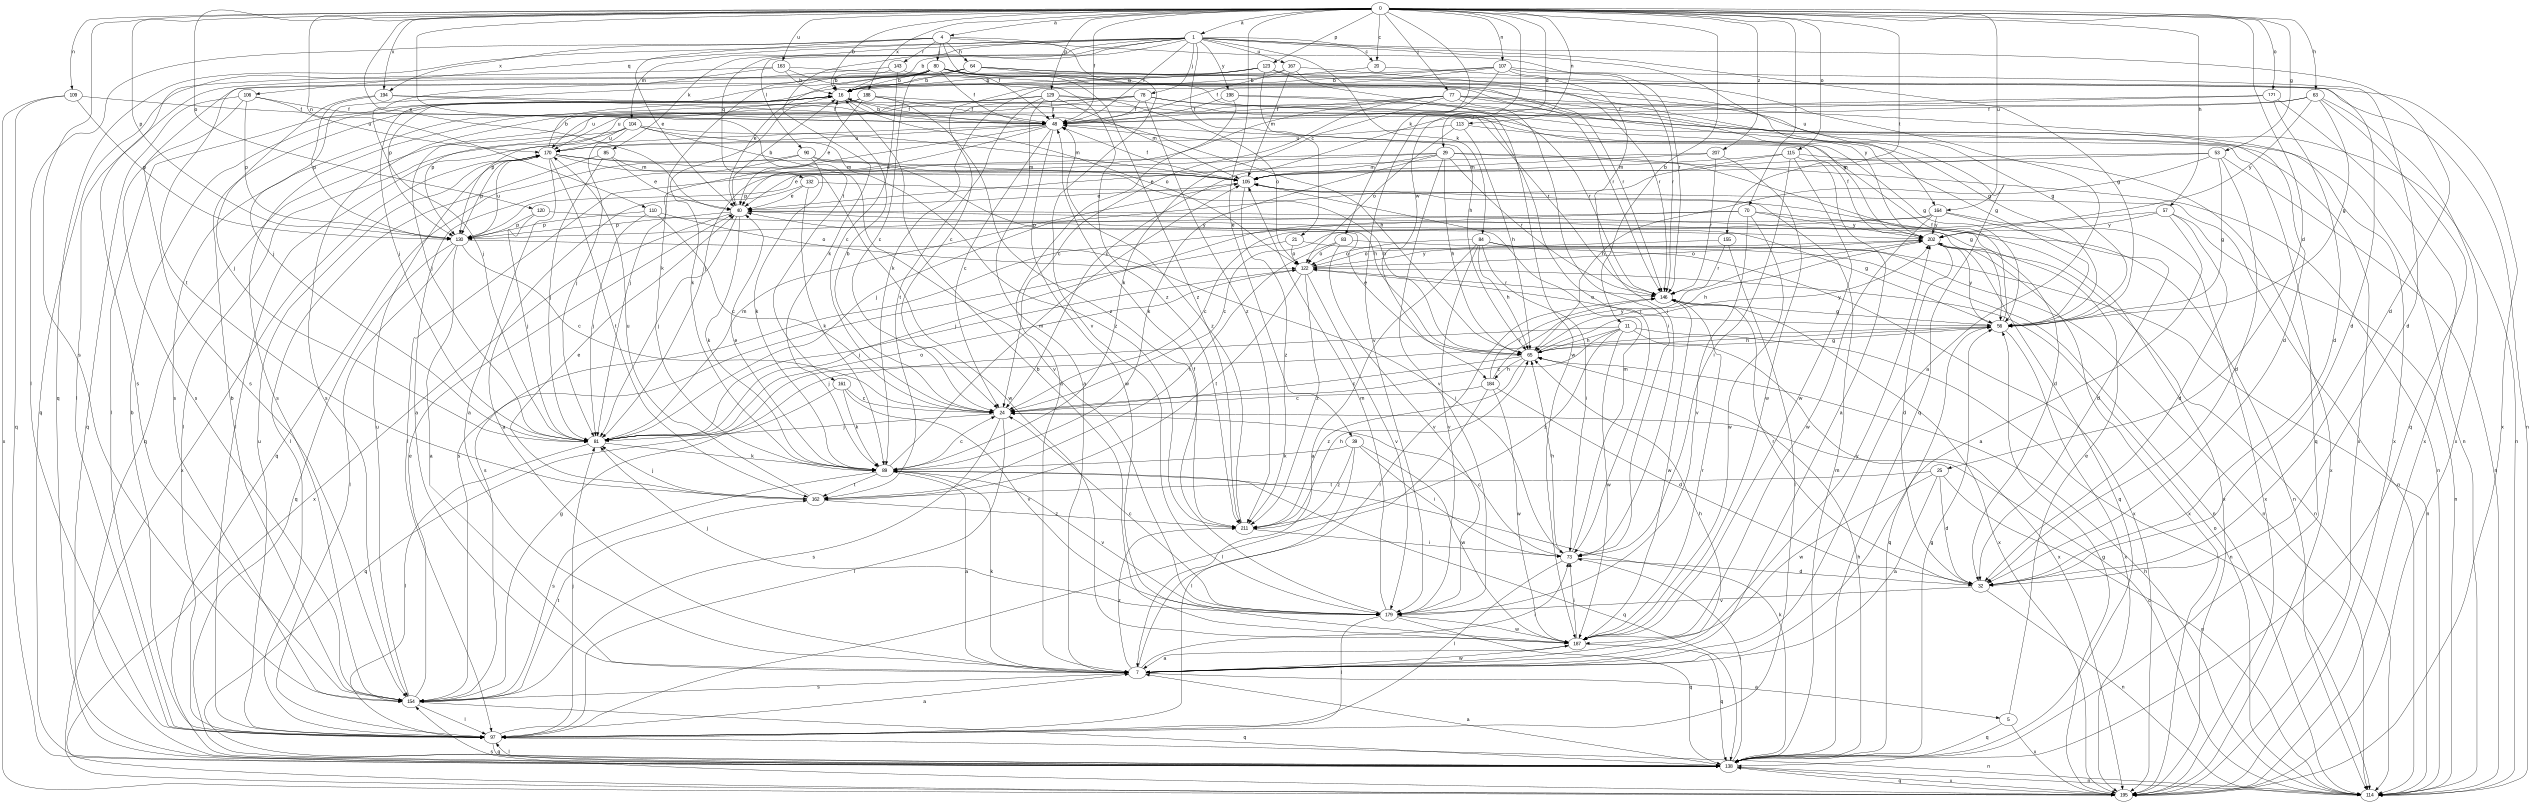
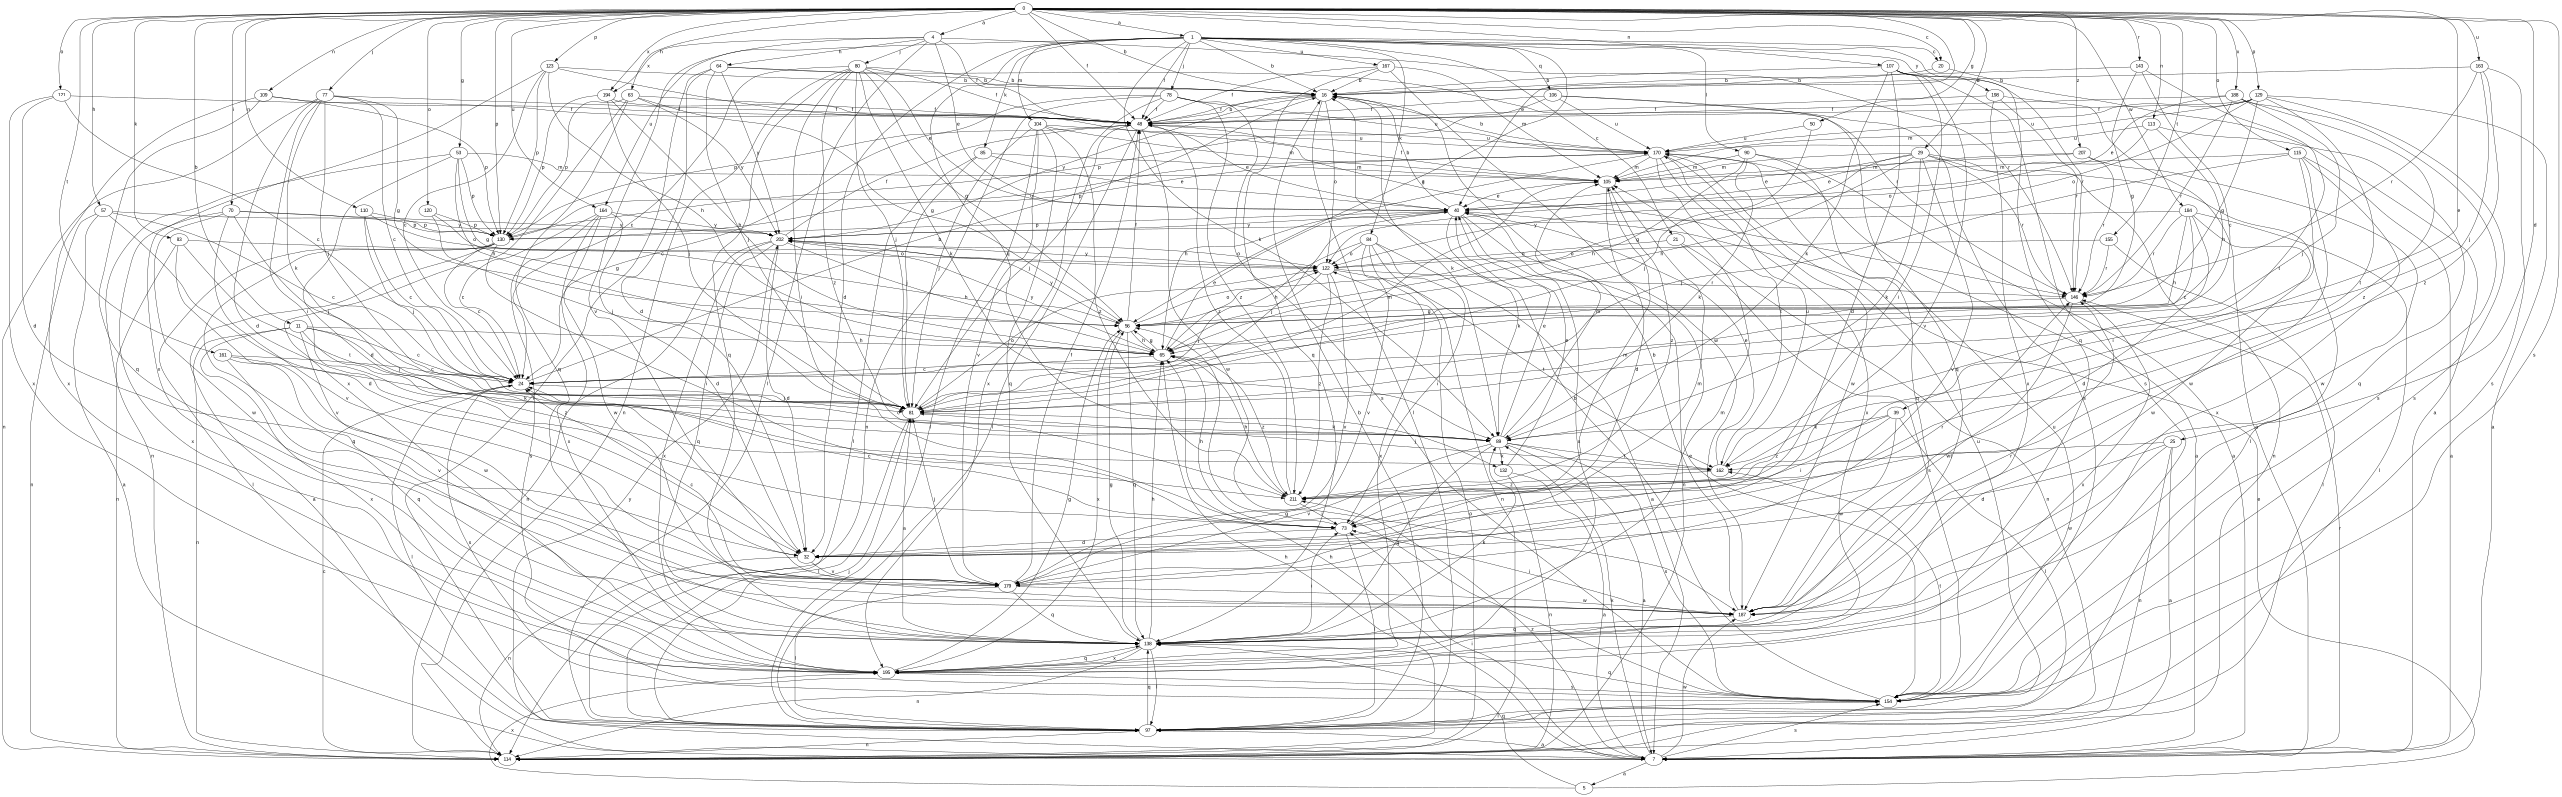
(921, 51) -> (1599, 12)
none -> (1812, 124)
(819, 324) -> (1501, 456)
(1512, 364) -> (1551, 314)
(1356, 651) -> none
(1435, 720) -> (923, 627)
